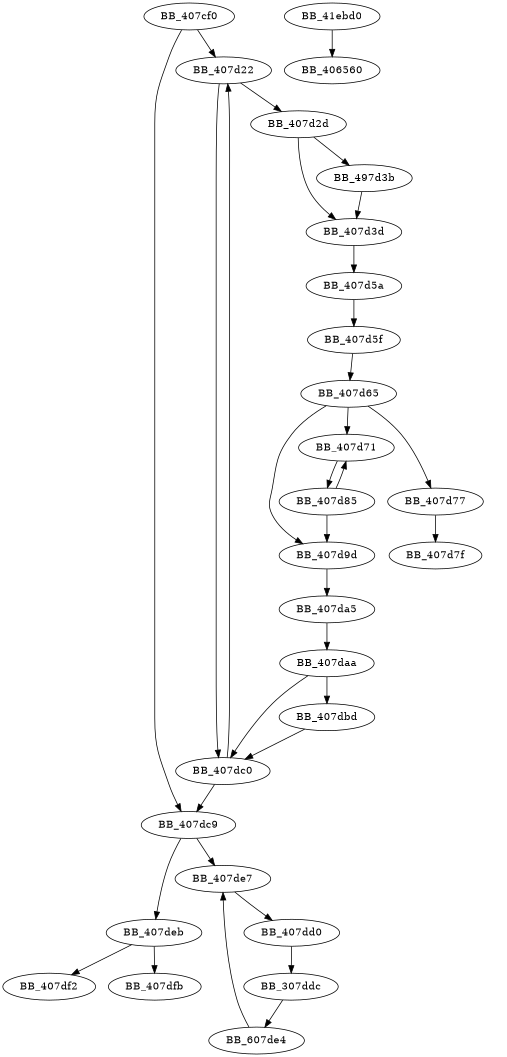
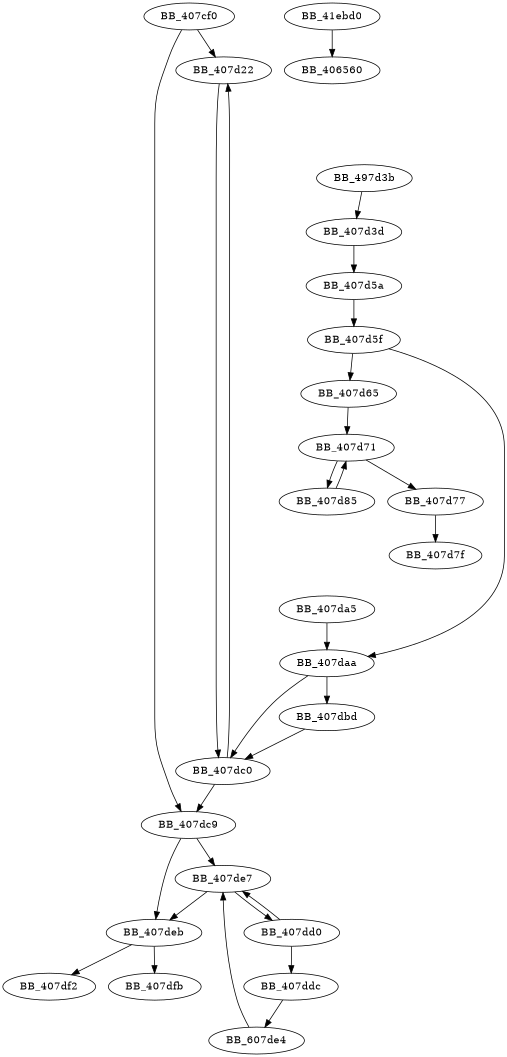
(299, 124) -> none
(404, 438) -> (388, 473)
none -> (504, 508)
(327, 555) -> none
none -> (191, 904)
none -> (264, 907)
(291, 987) -> (291, 987)
